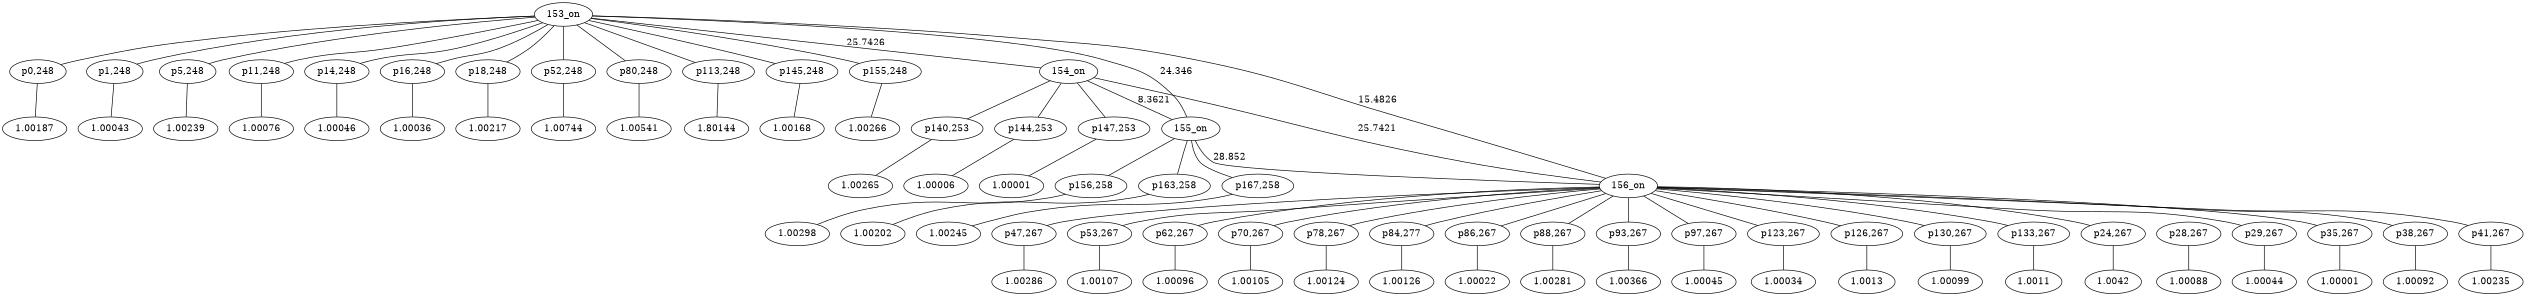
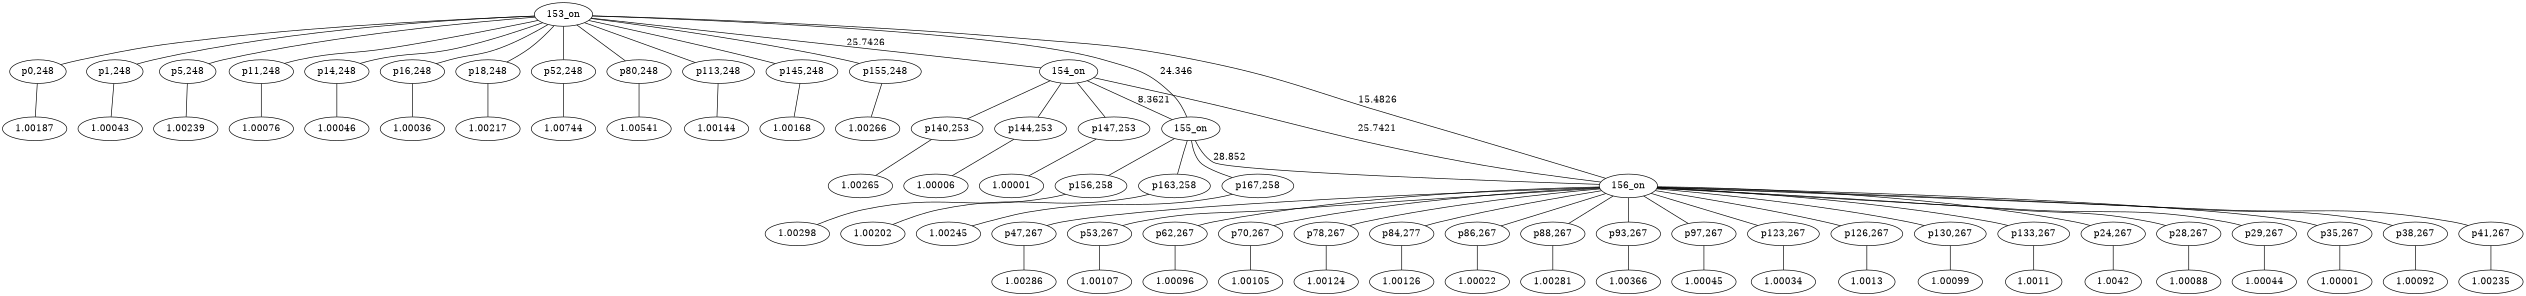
(717, 129) -> (717, 129)
none -> (1912, 203)
